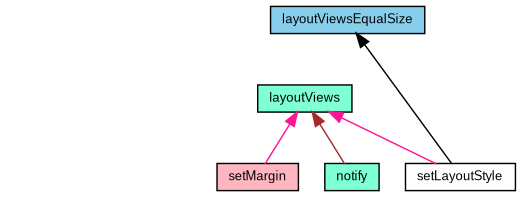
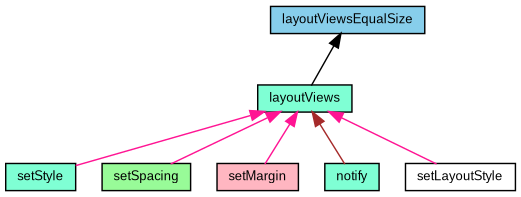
(408, 104) -> (323, 66)
none -> (41, 177)
none -> (146, 177)
